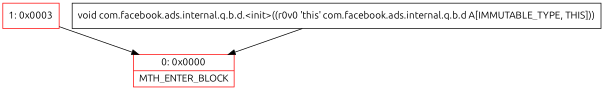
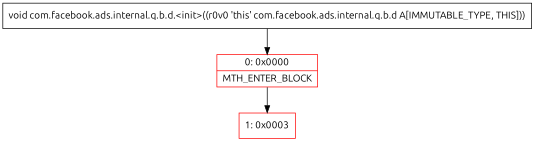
(96, 39) -> (267, 96)
